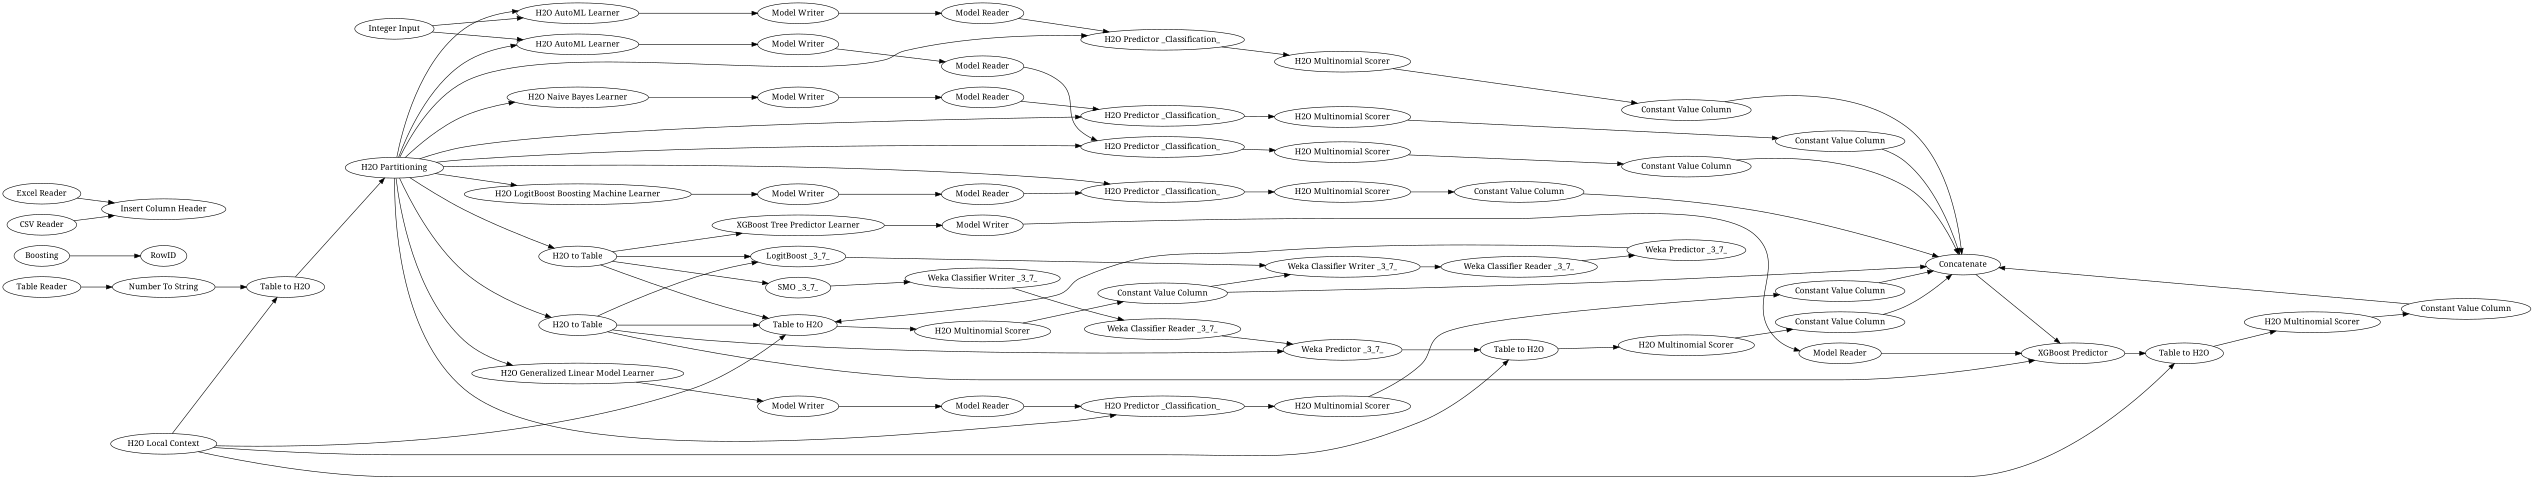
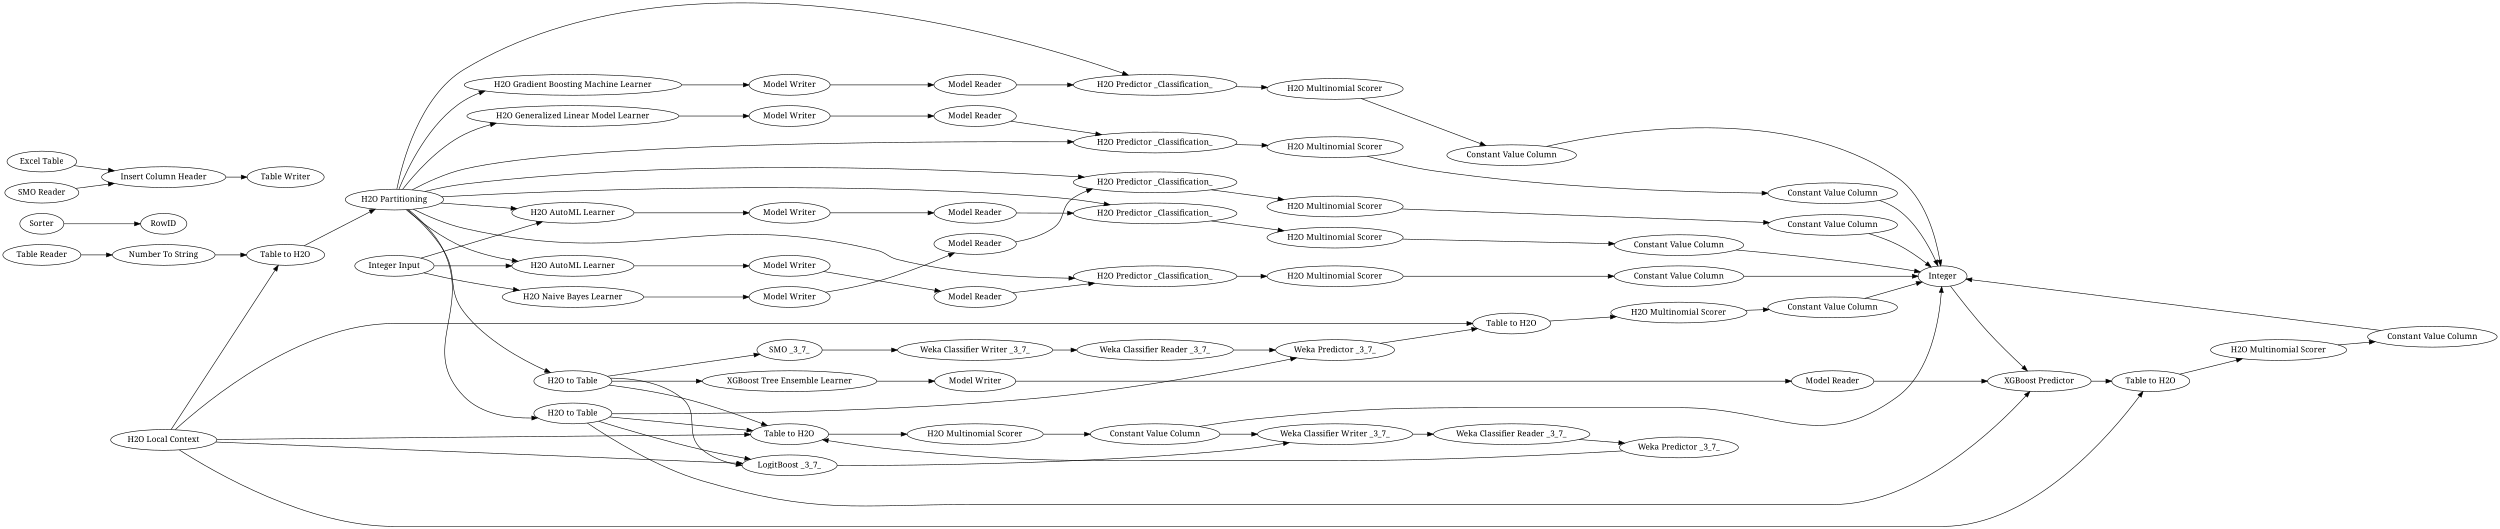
(453, 122) -> (468, 282)
none -> (286, 177)
(42, 194) -> (42, 162)
(578, 194) -> (573, 85)
(42, 225) -> (42, 193)
(798, 225) -> (790, 381)
(42, 256) -> (42, 224)
(1963, 265) -> (1943, 276)
none -> (476, 453)
